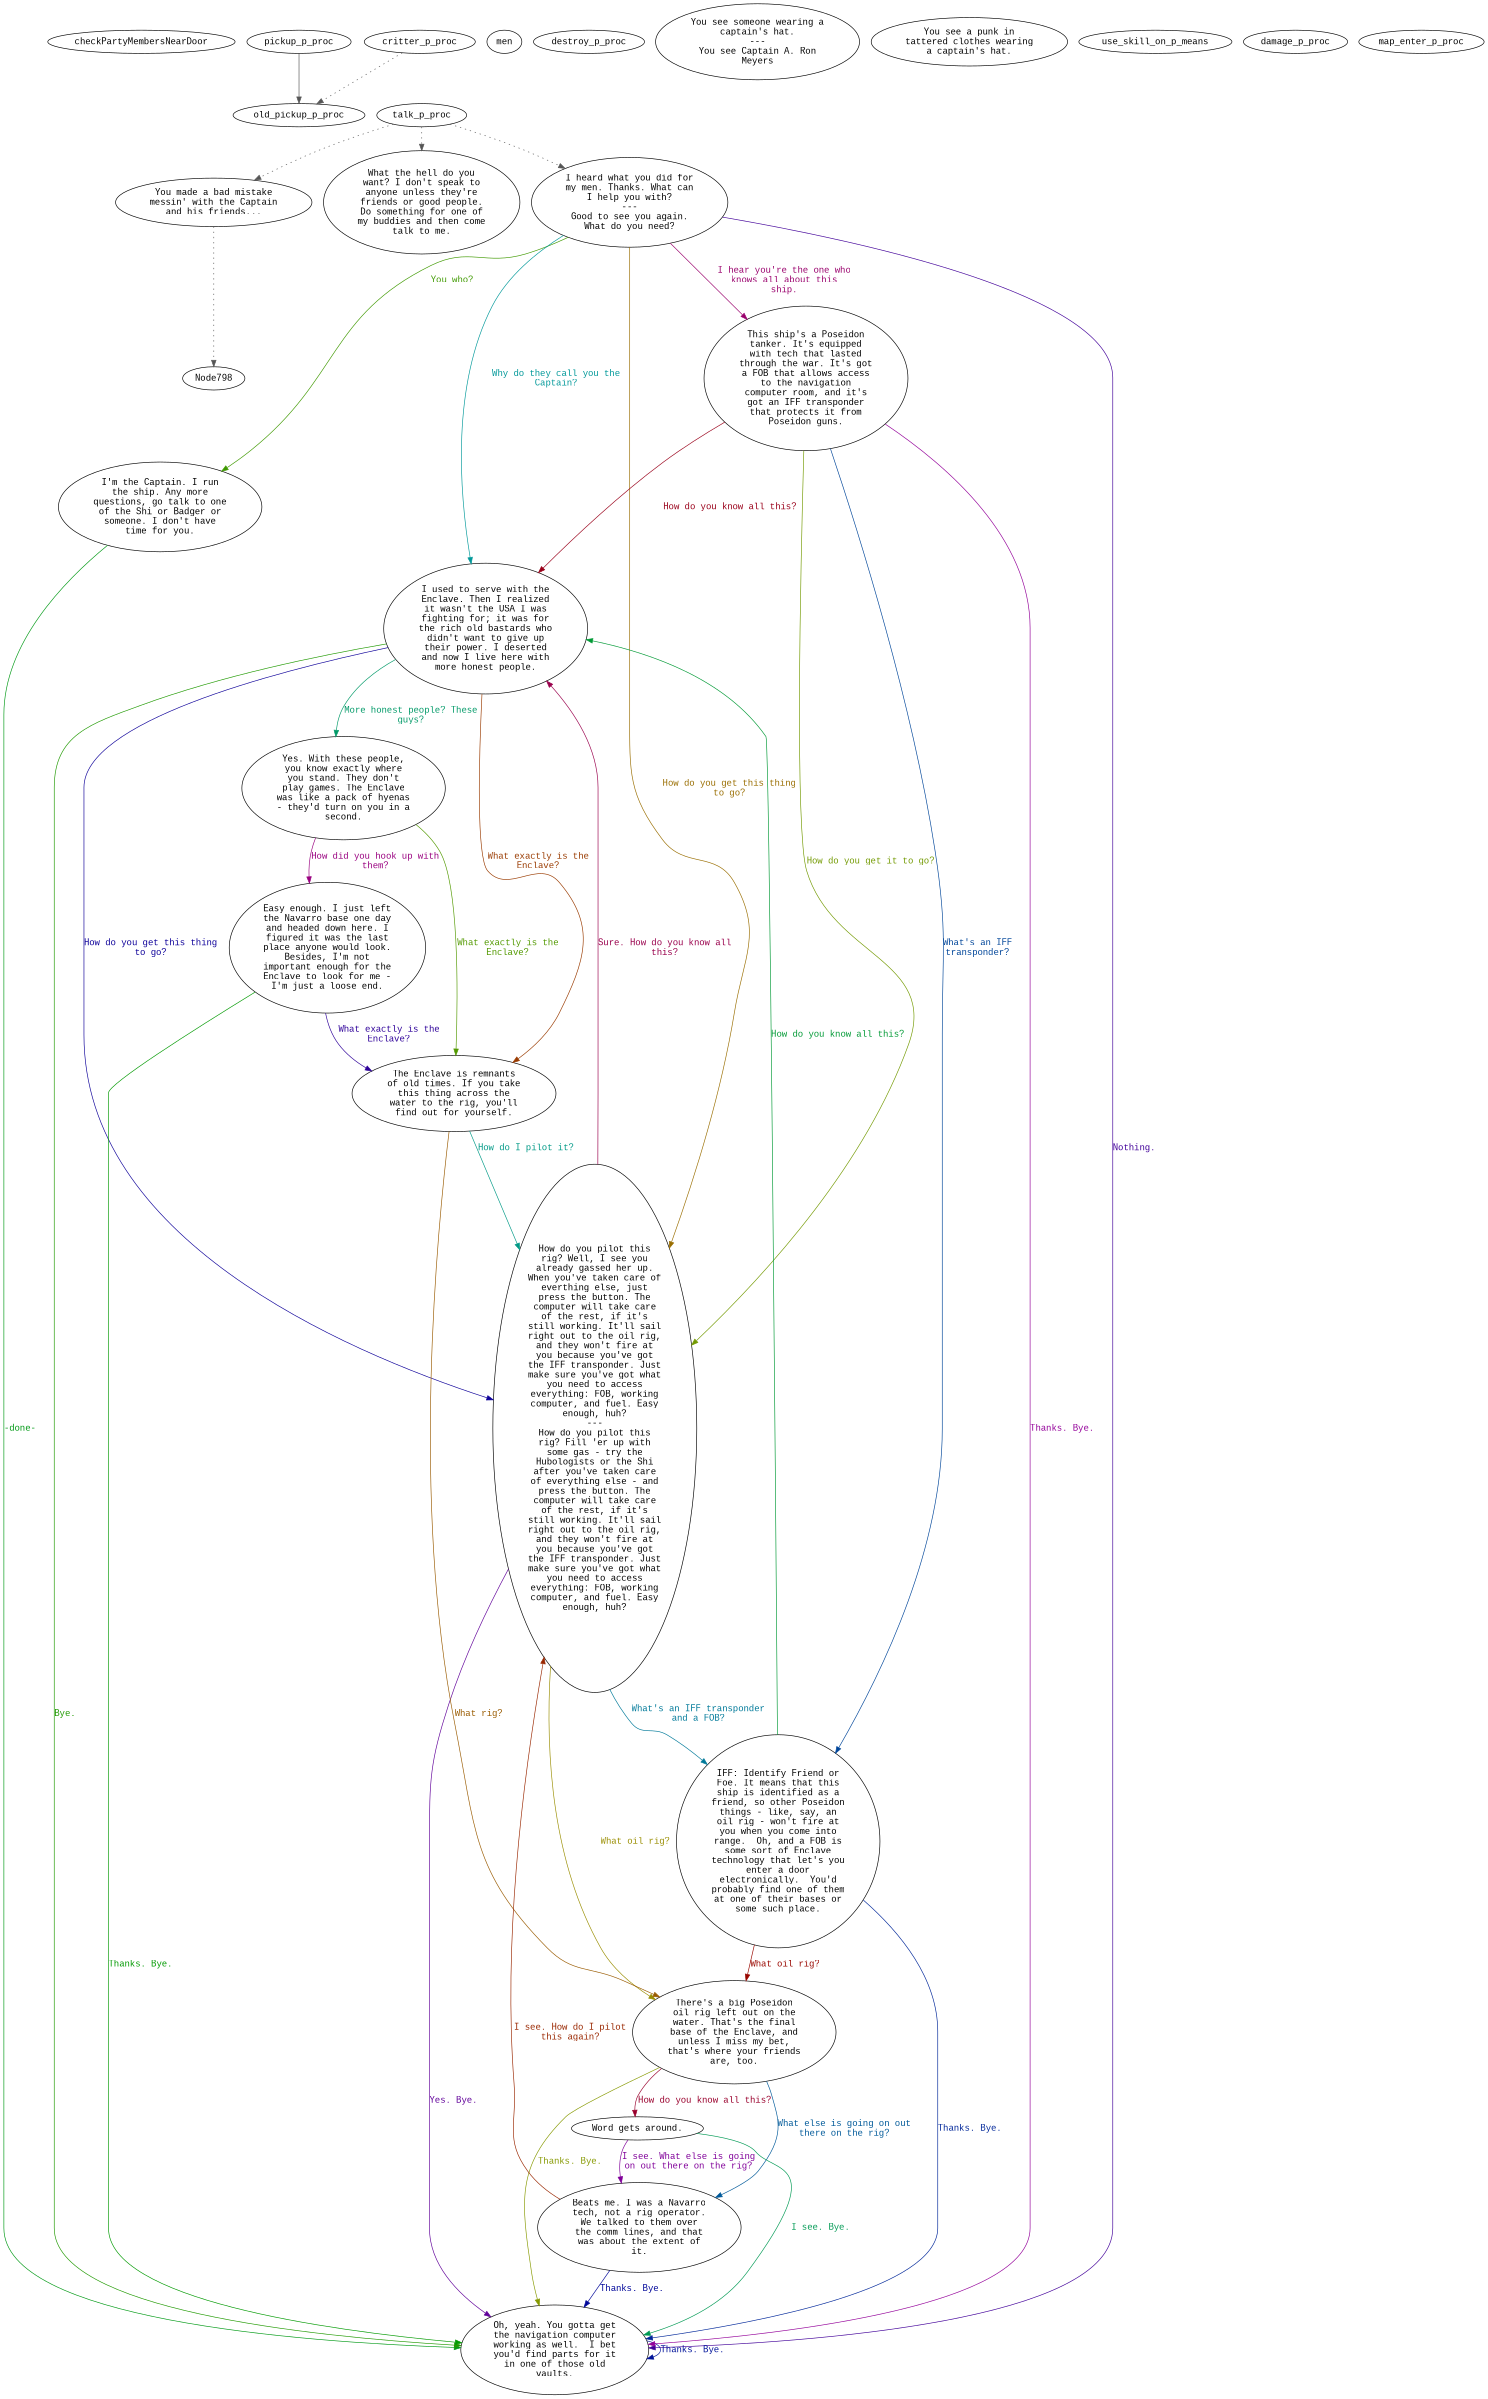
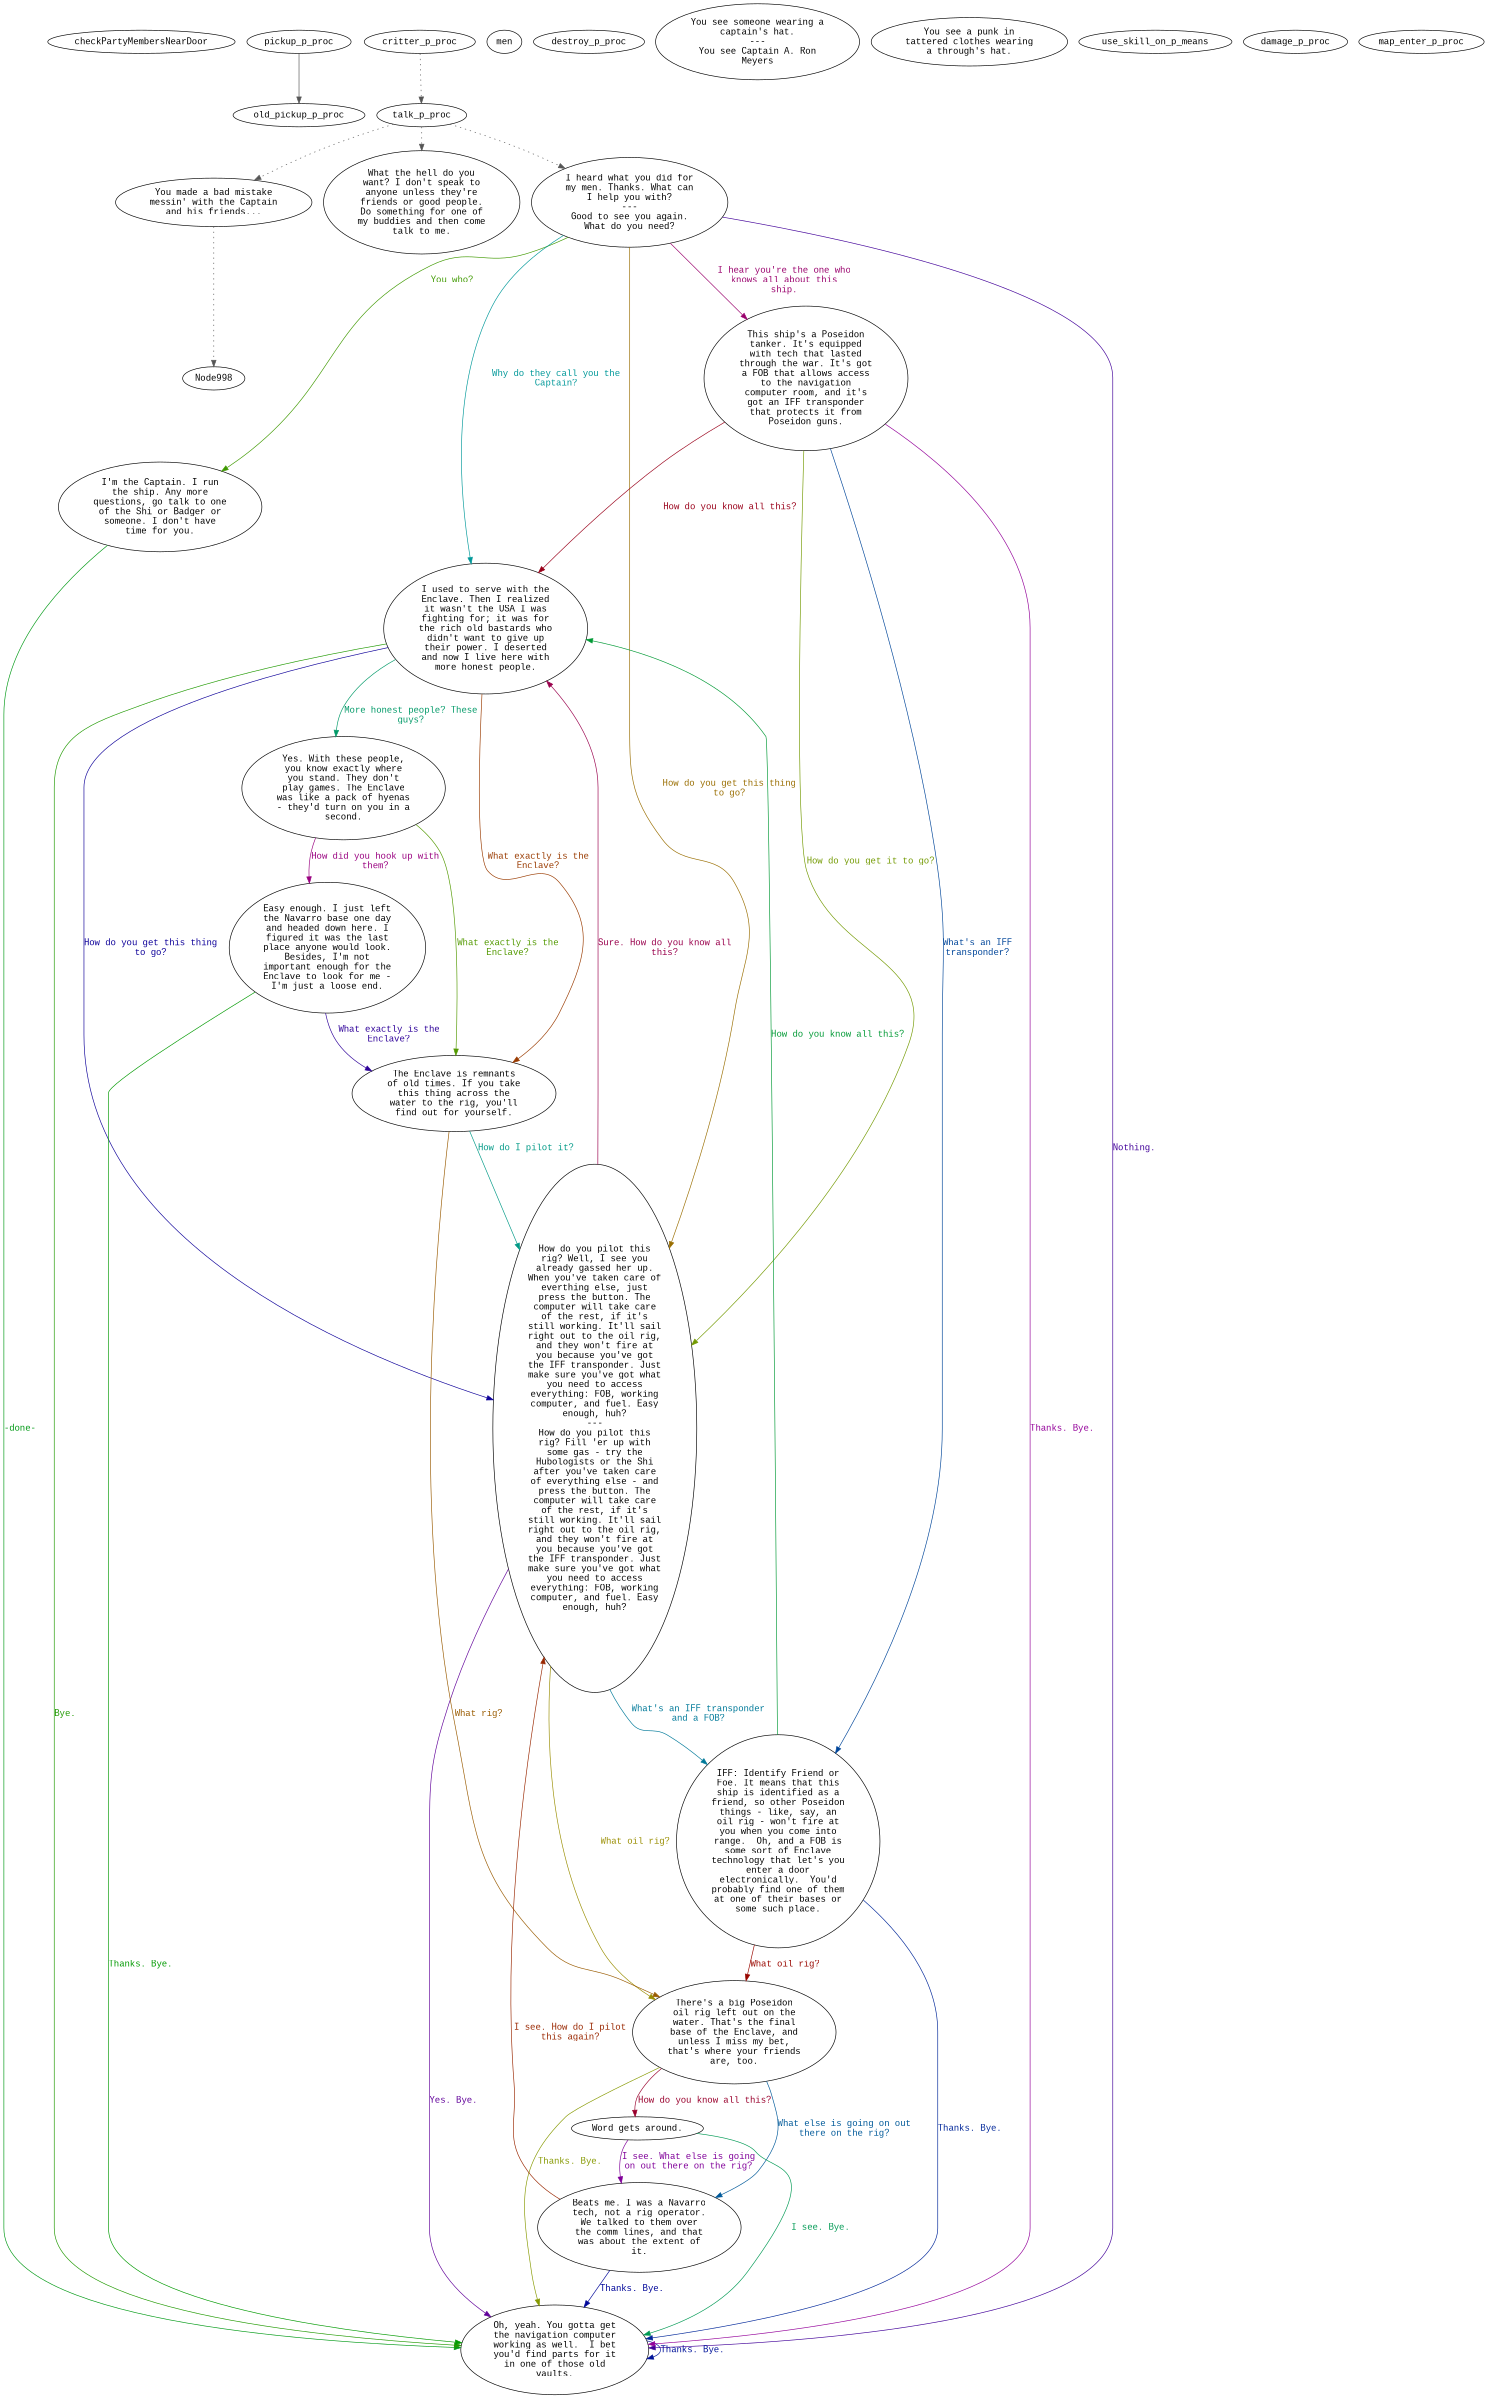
(969, 42) -> (969, 42)
(362, 77) -> (421, 75)
(214, 378) -> (214, 378)
